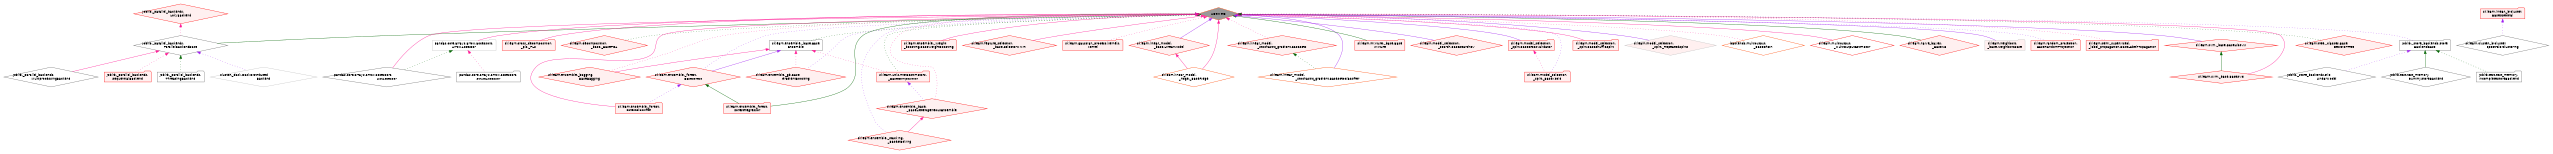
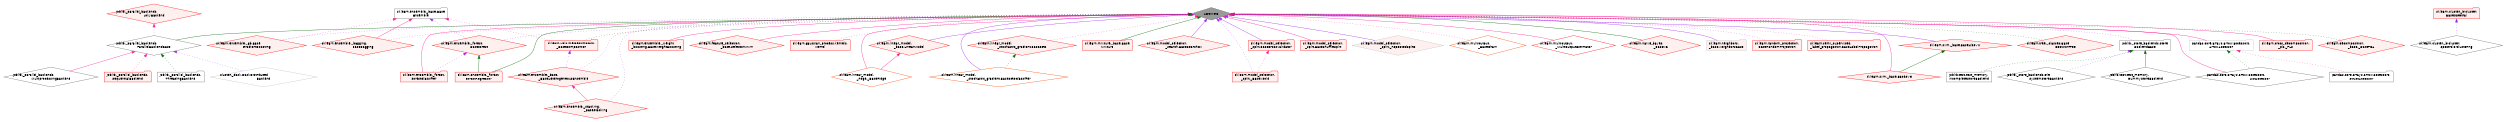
(1219, 14) -> (1211, 14)
(2503, 14) -> (2457, 14)
(1004, 22) -> none
(1763, 45) -> (1488, 45)
(745, 61) -> (450, 29)
(2327, 77) -> (2046, 77)
